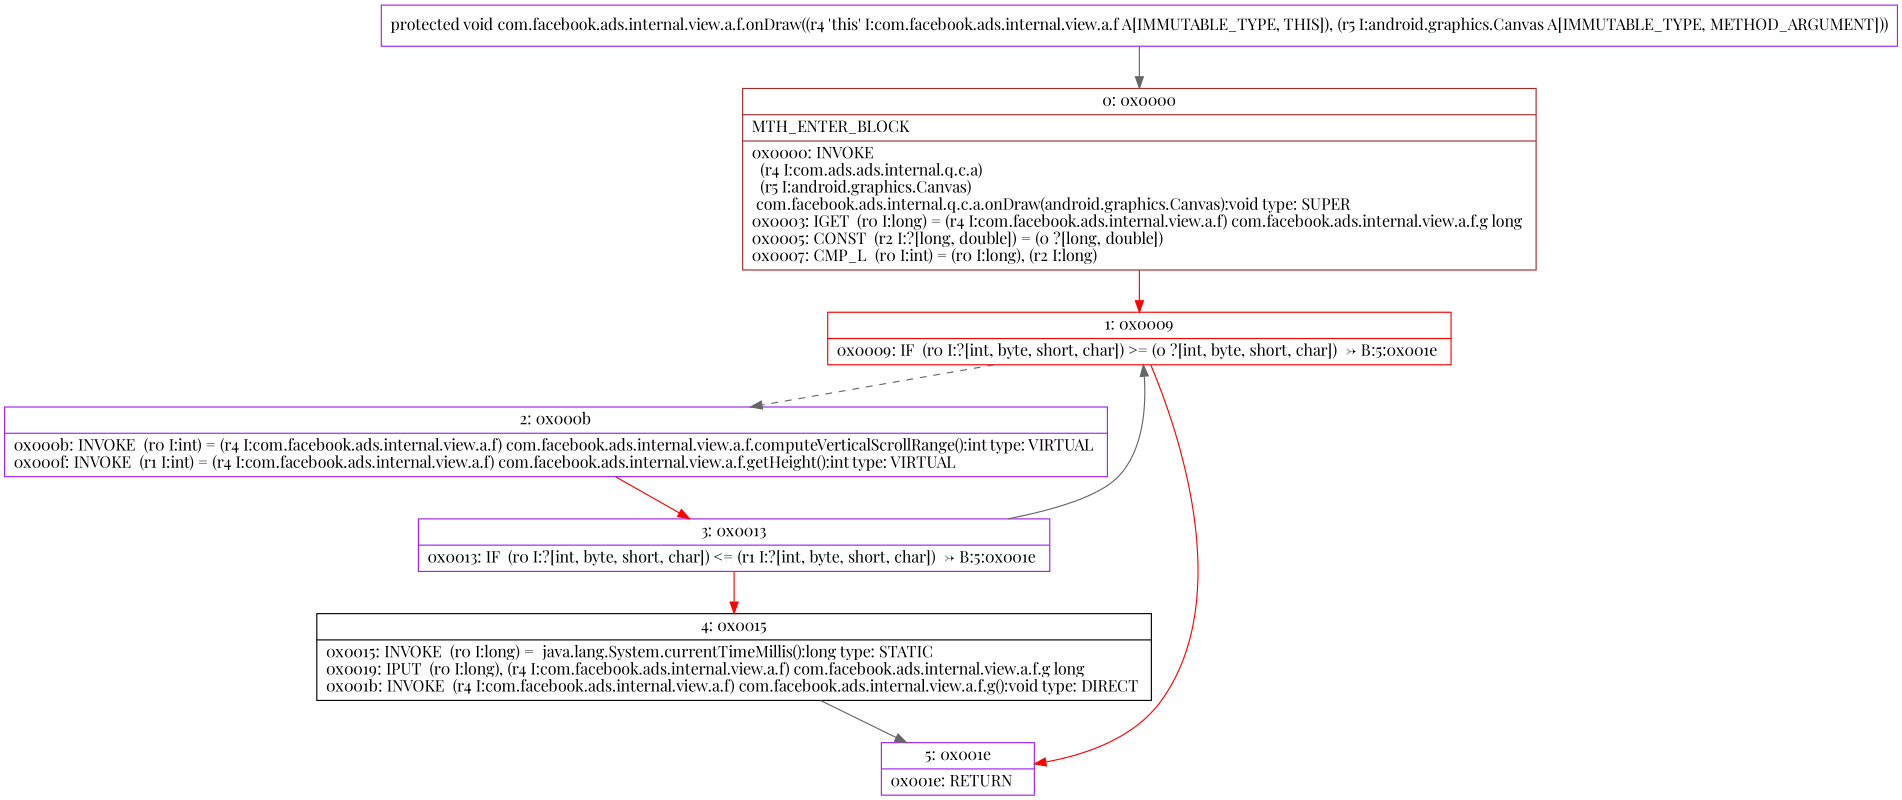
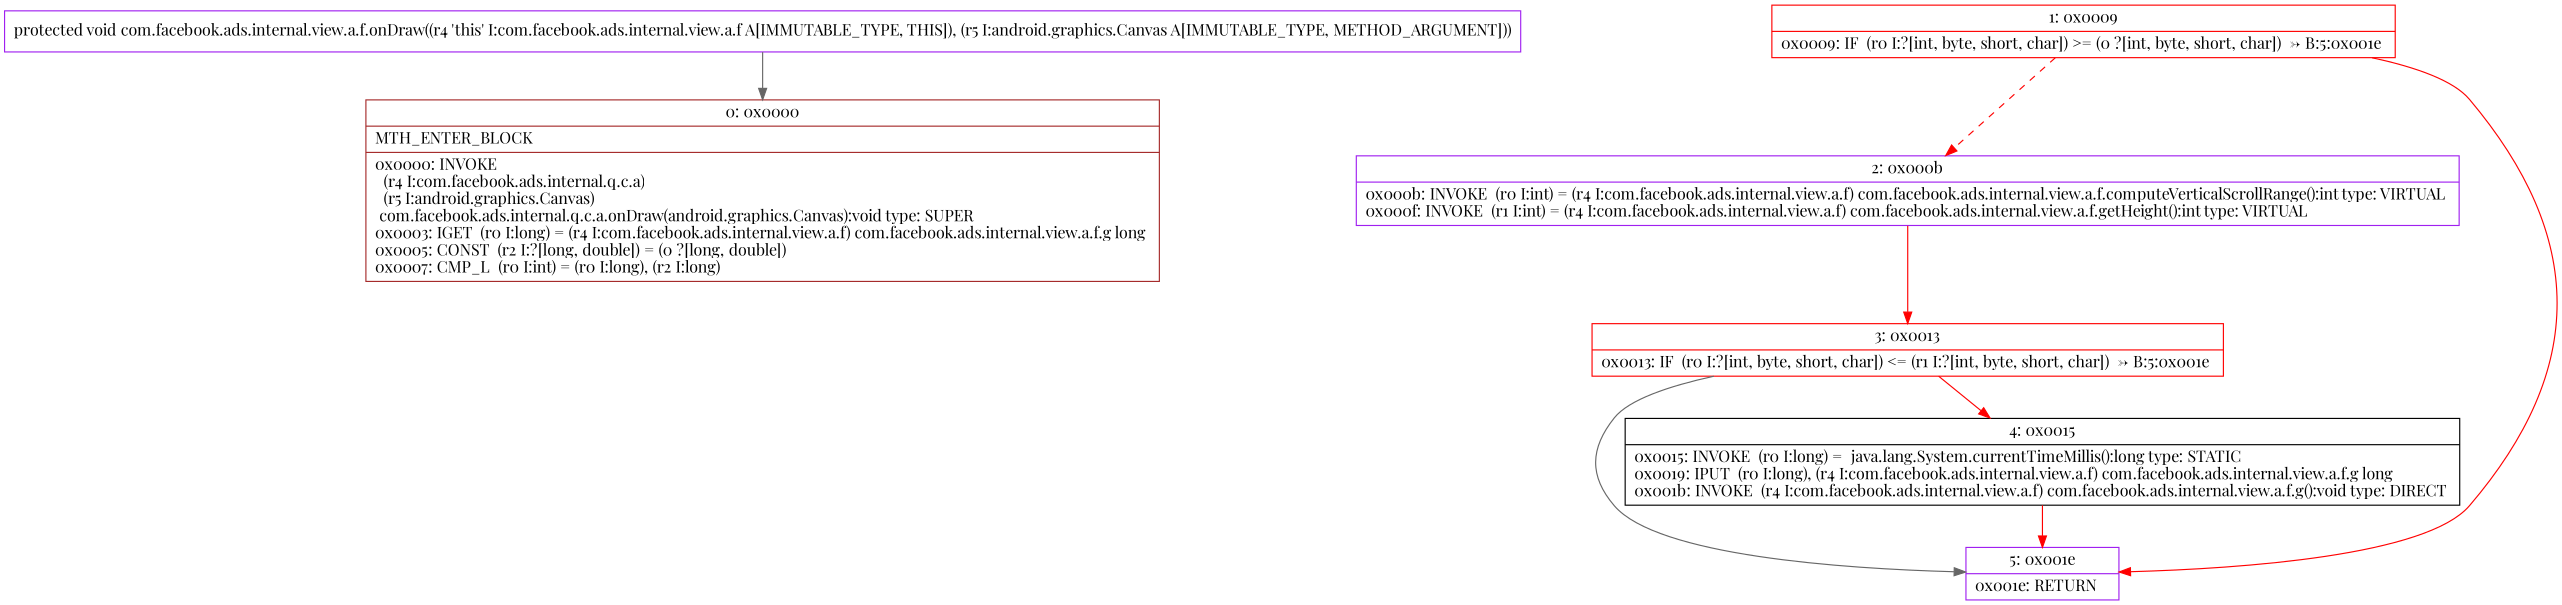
(867, 171) -> (510, 182)
(1139, 286) -> none
(878, 385) -> (2005, 103)
(1113, 481) -> (1678, 539)
(734, 545) -> (1908, 350)
(858, 719) -> (2042, 521)
